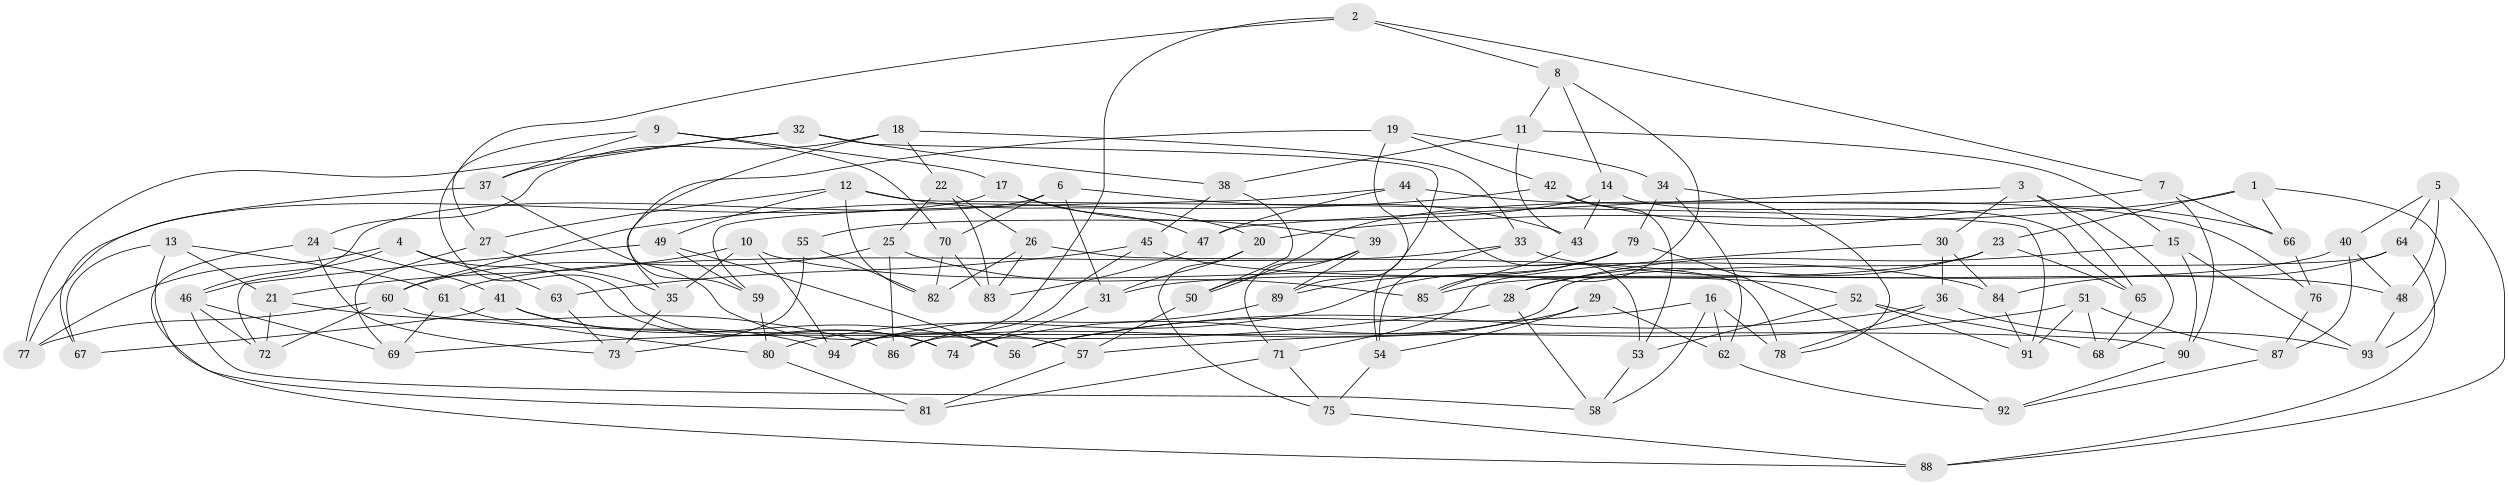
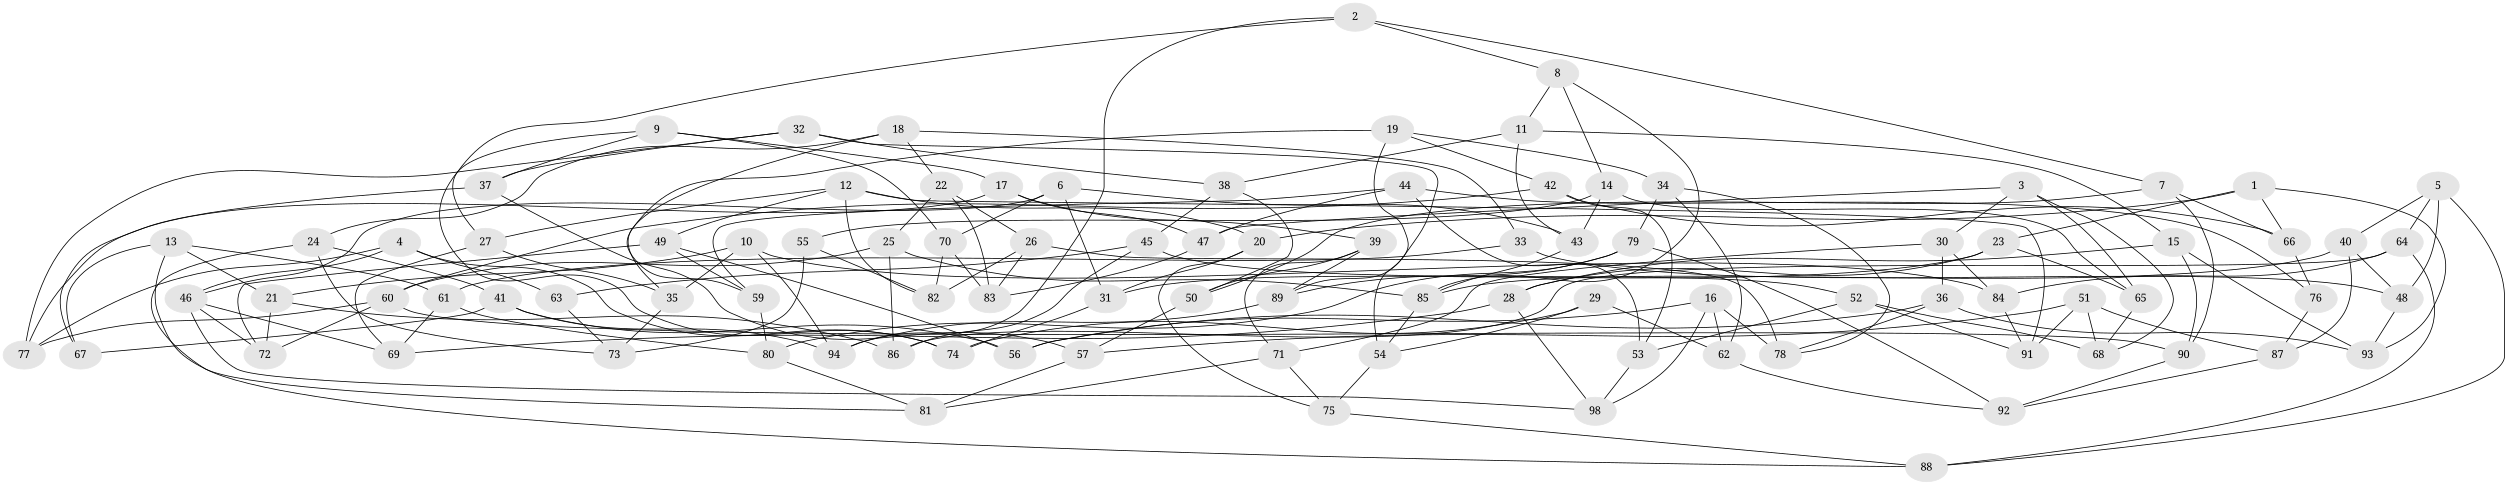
(1386, 298) -> (1402, 327)
(1595, 411) -> (1595, 411)
